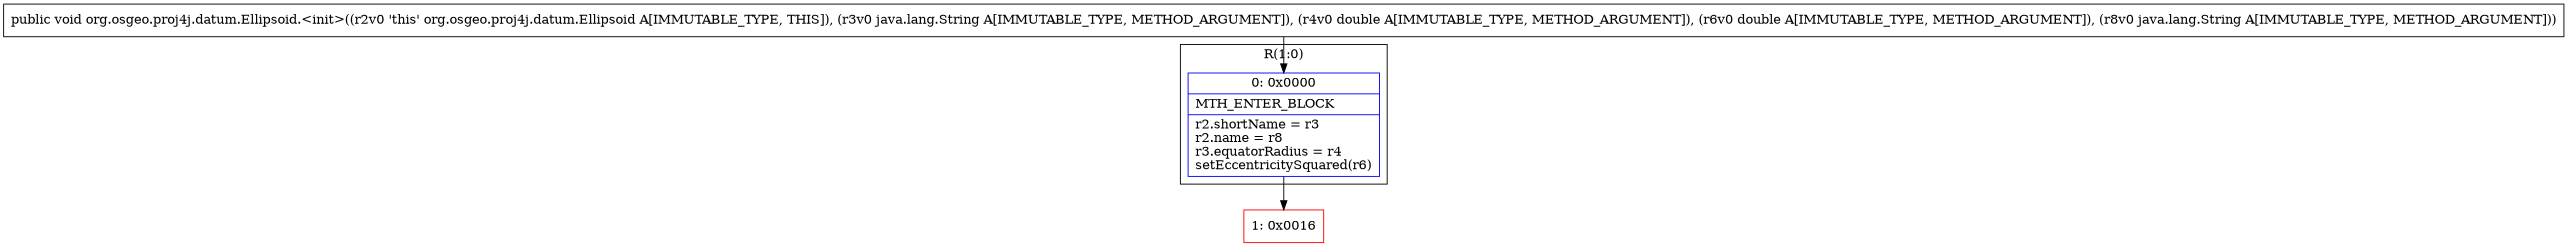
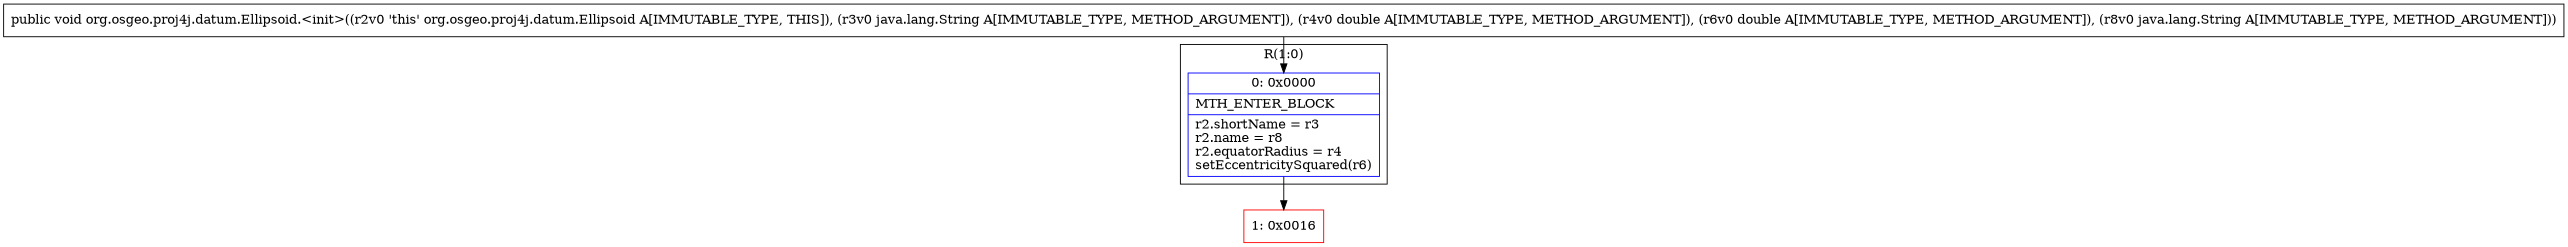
(1269, 152) -> (1269, 152)
